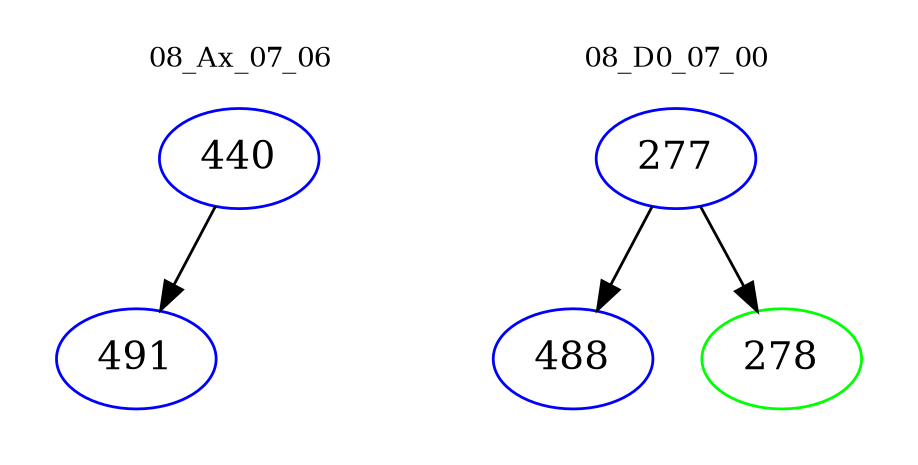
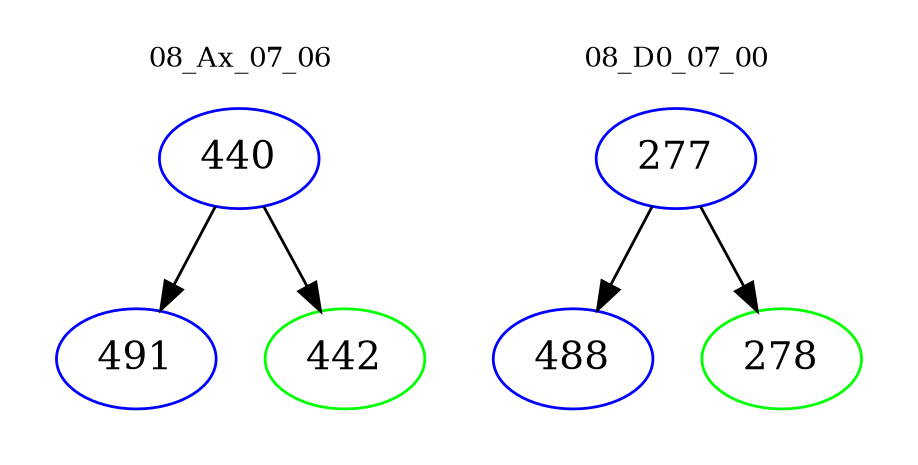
none -> (345, 359)
